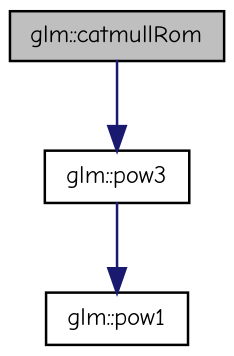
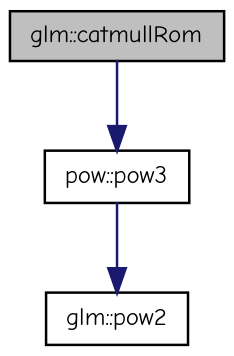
(117, 177) -> (117, 177)
(117, 319) -> (117, 319)
